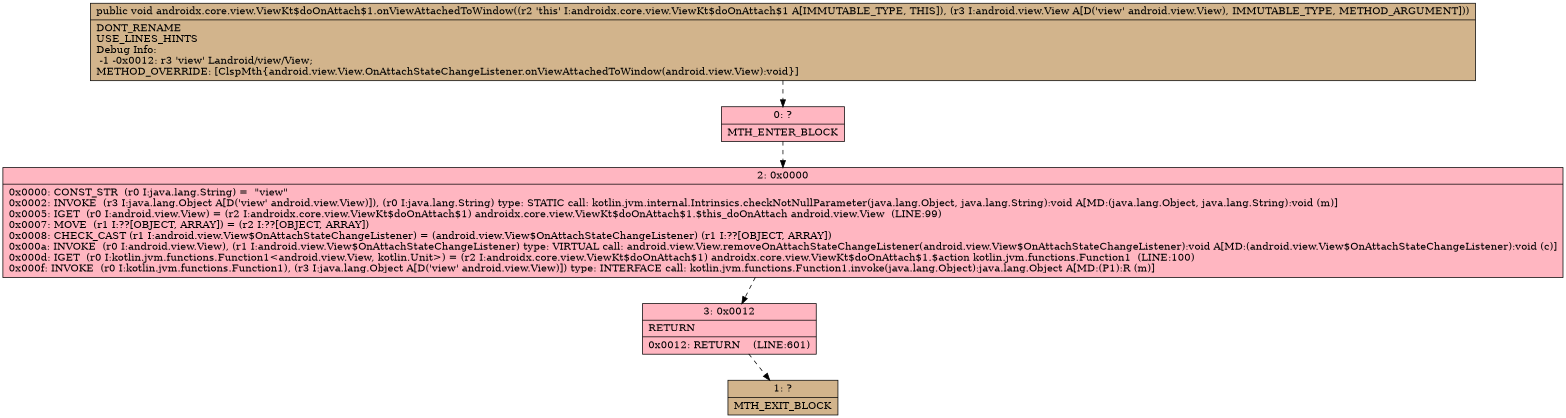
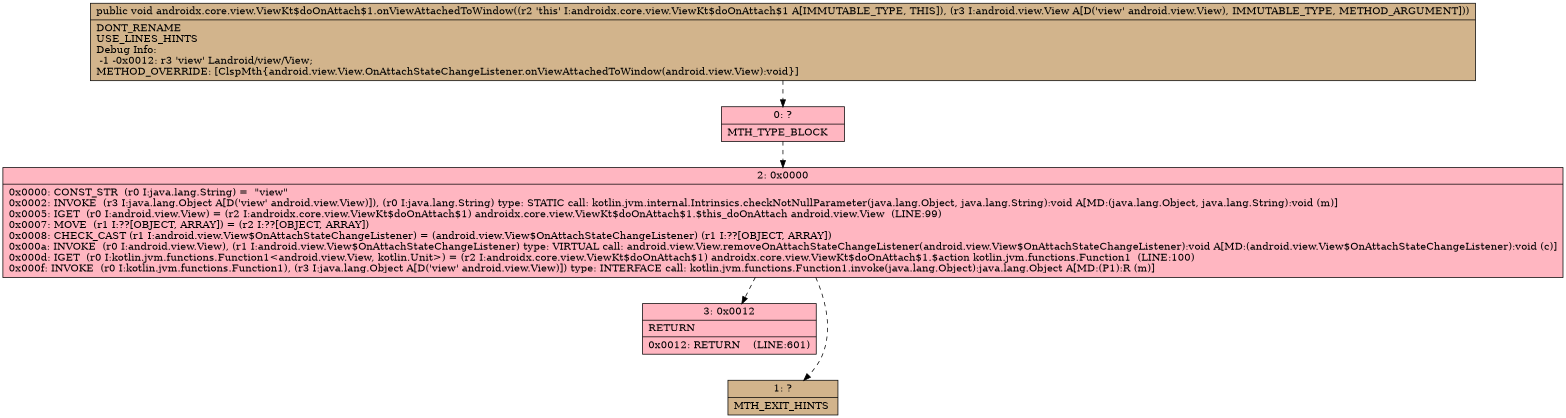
(783, 132) -> (778, 132)
(757, 364) -> (827, 328)
(783, 406) -> (782, 406)
